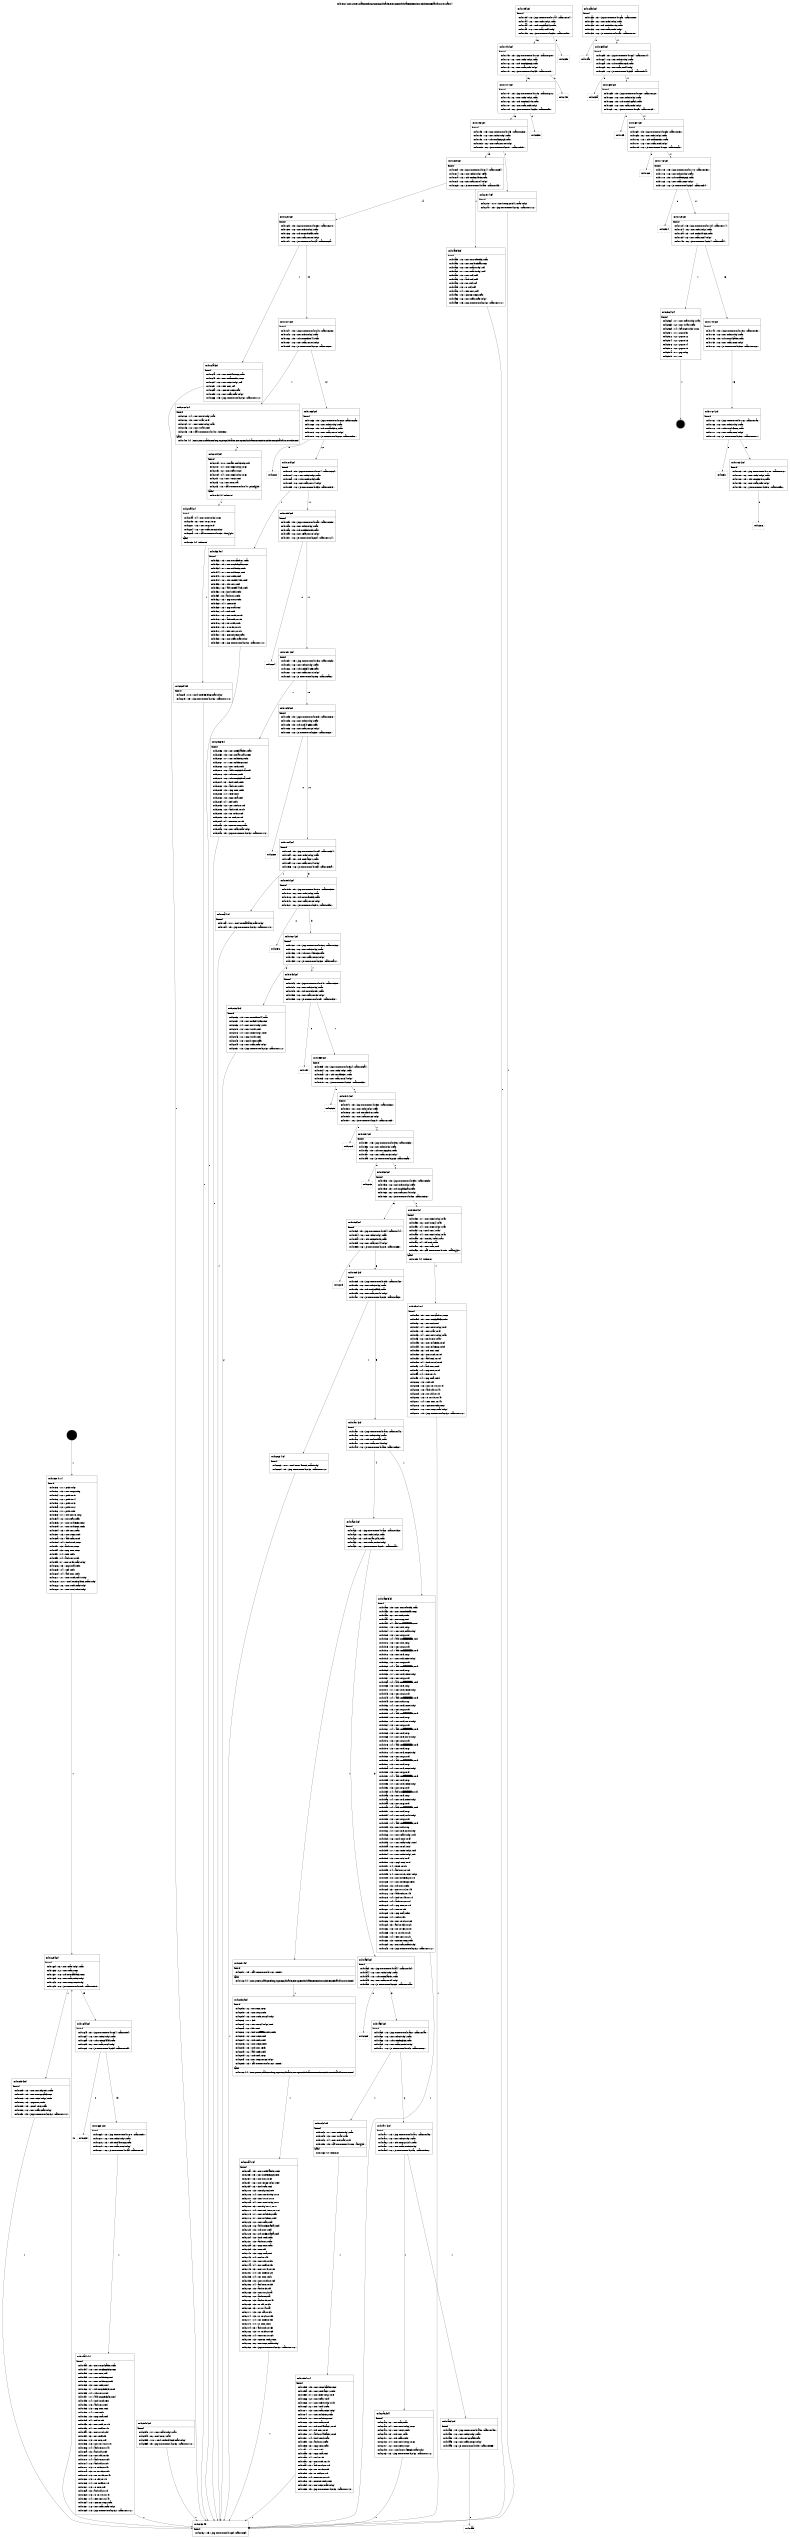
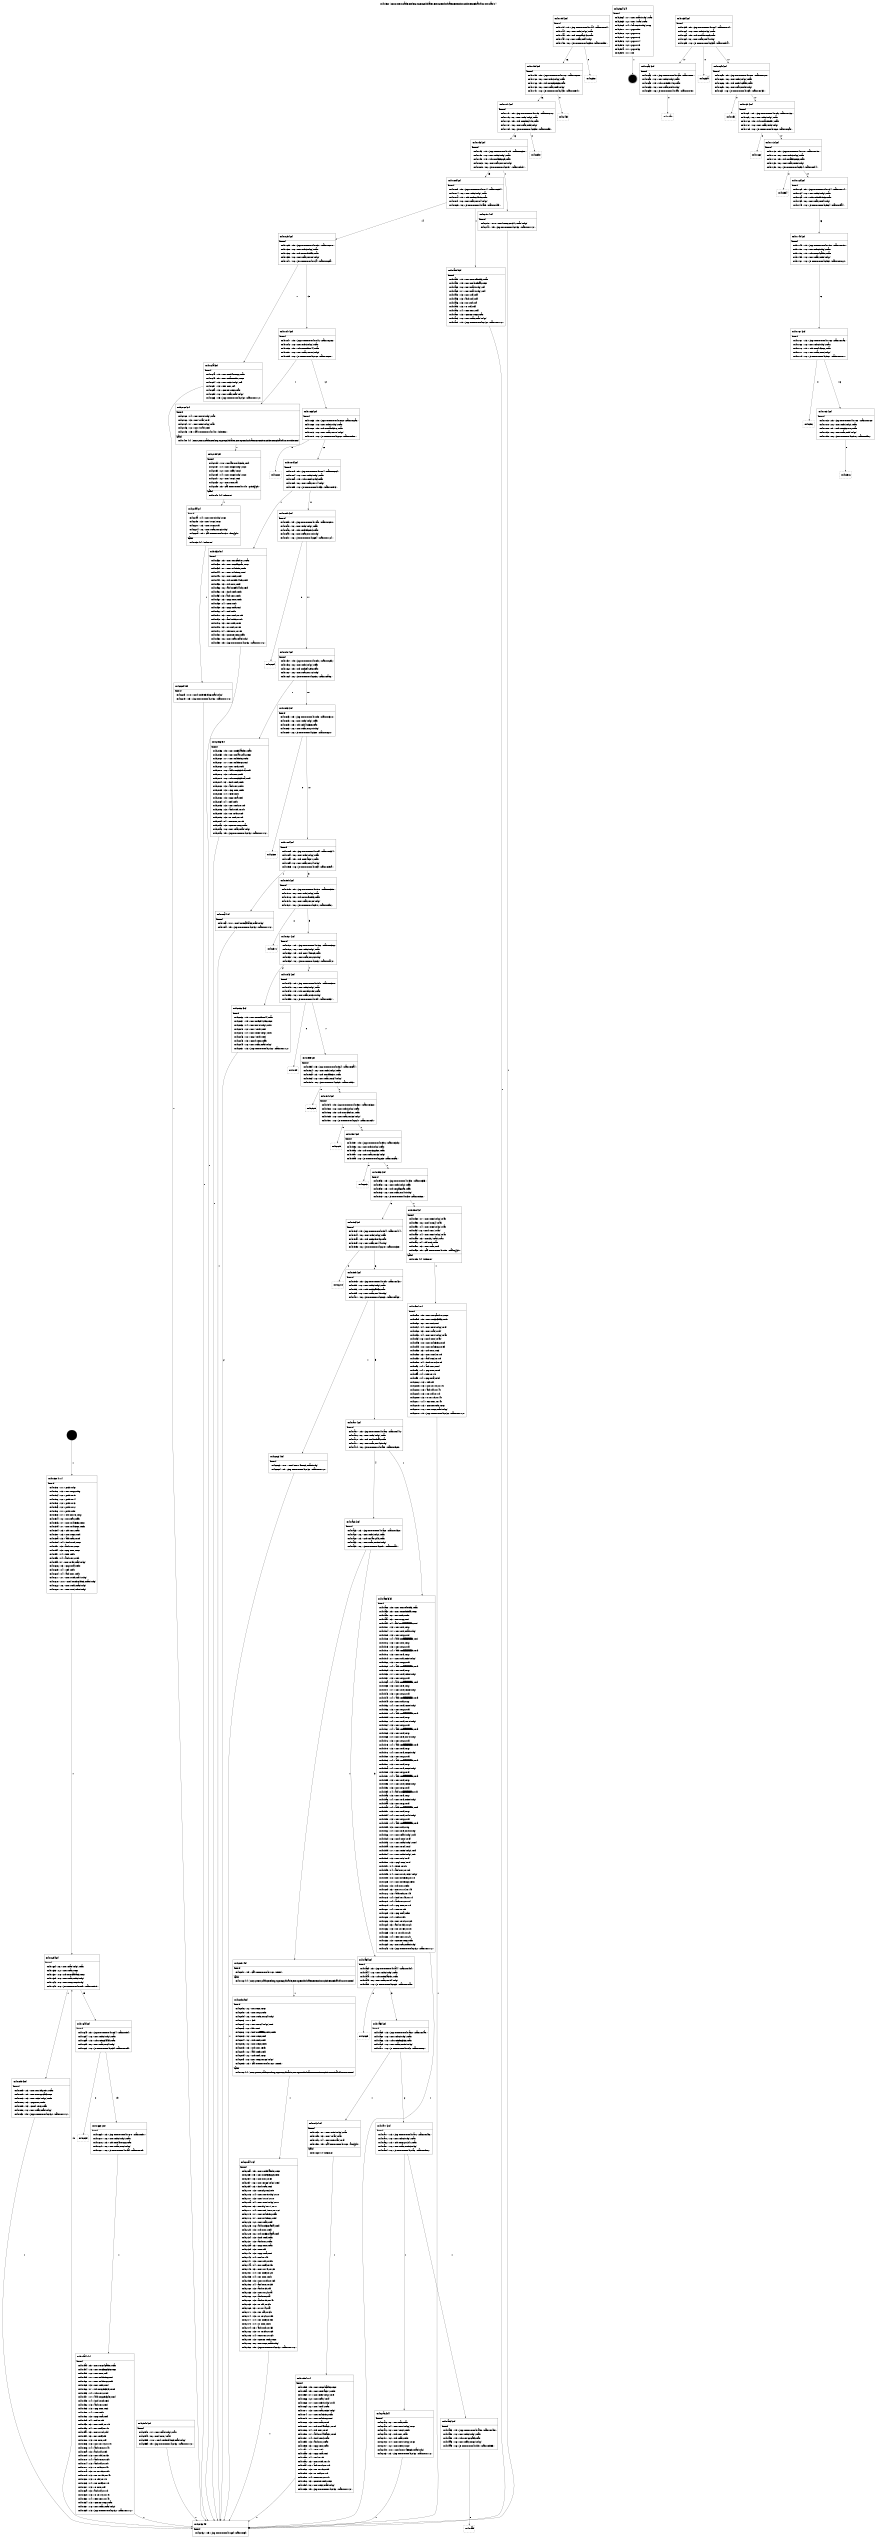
(616, 40) -> (686, 54)
(692, 276) -> none
